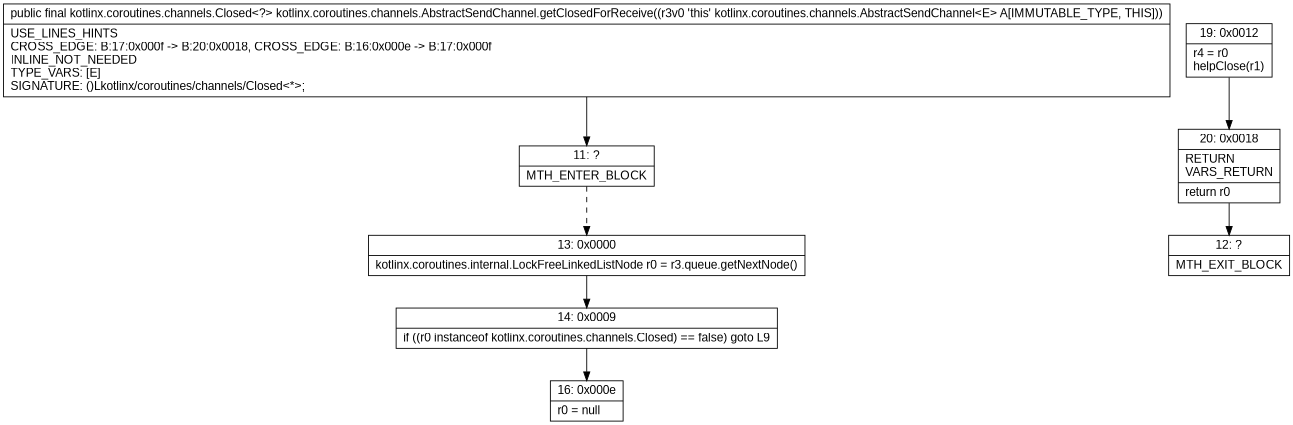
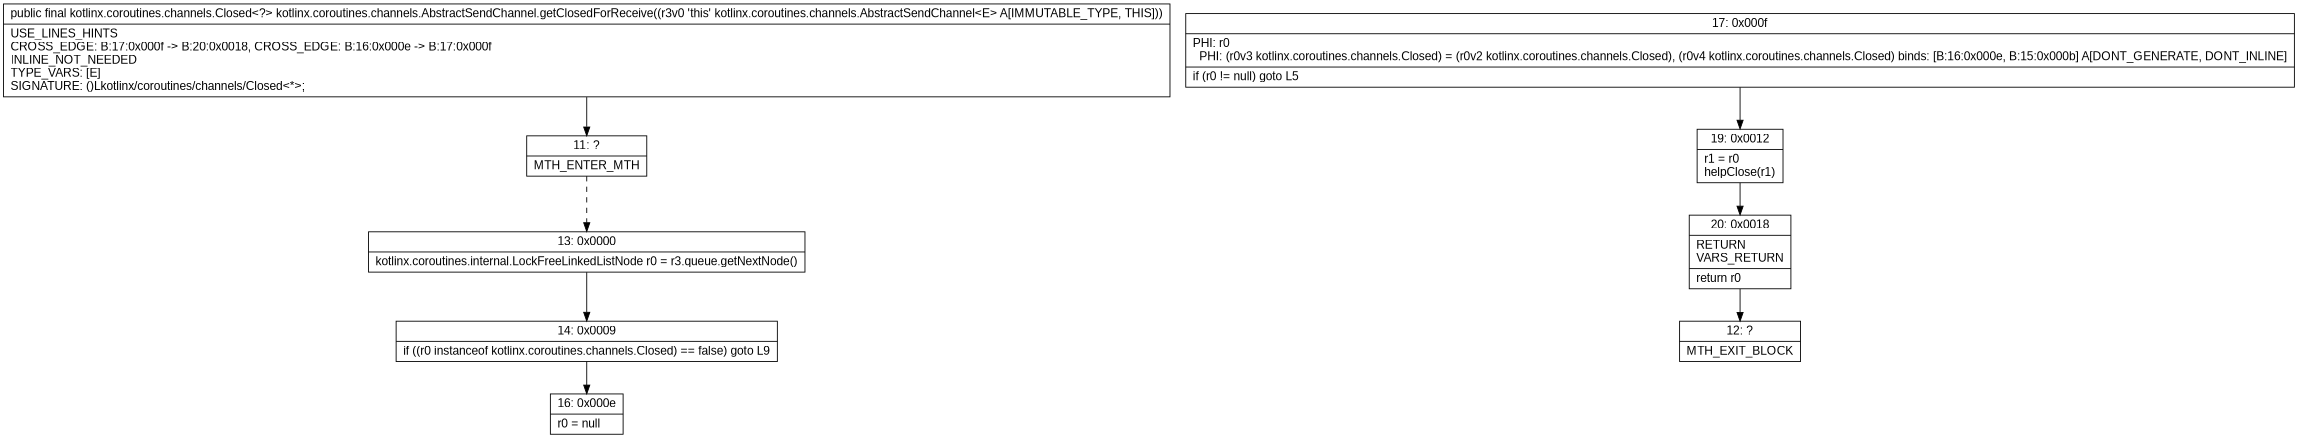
none -> (1740, 50)
(1211, 53) -> (1722, 159)
(587, 176) -> (587, 166)
